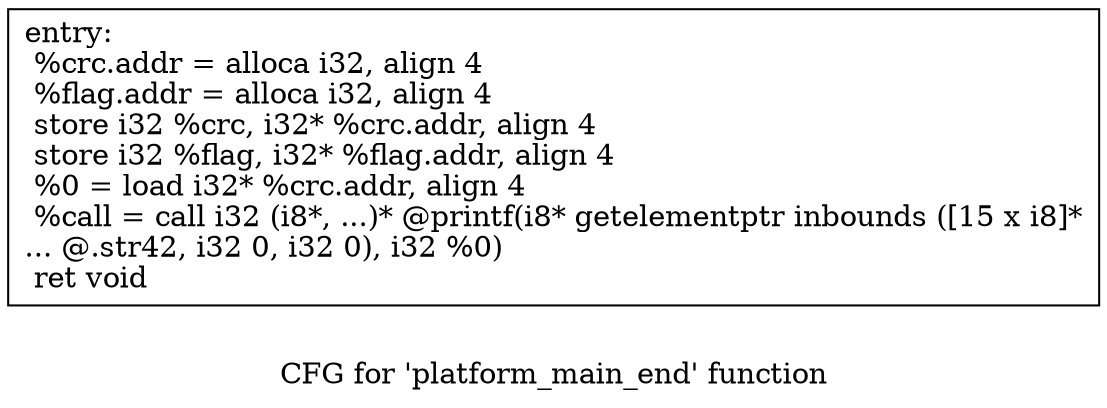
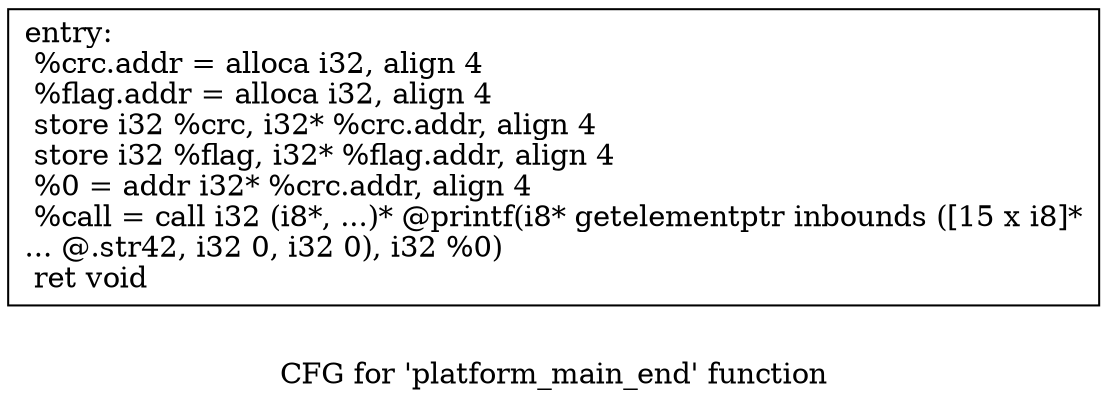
(276, 187) -> (279, 187)
